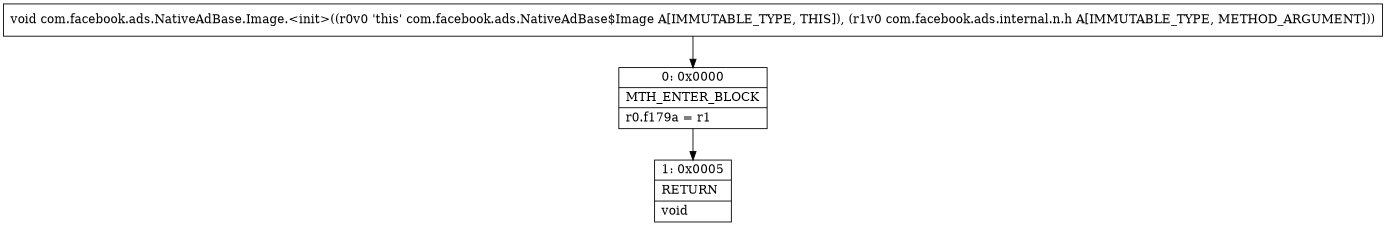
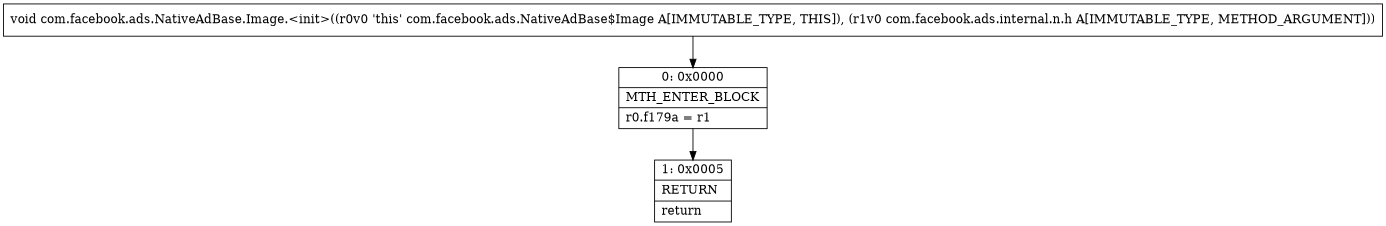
(675, 211) -> (682, 211)
